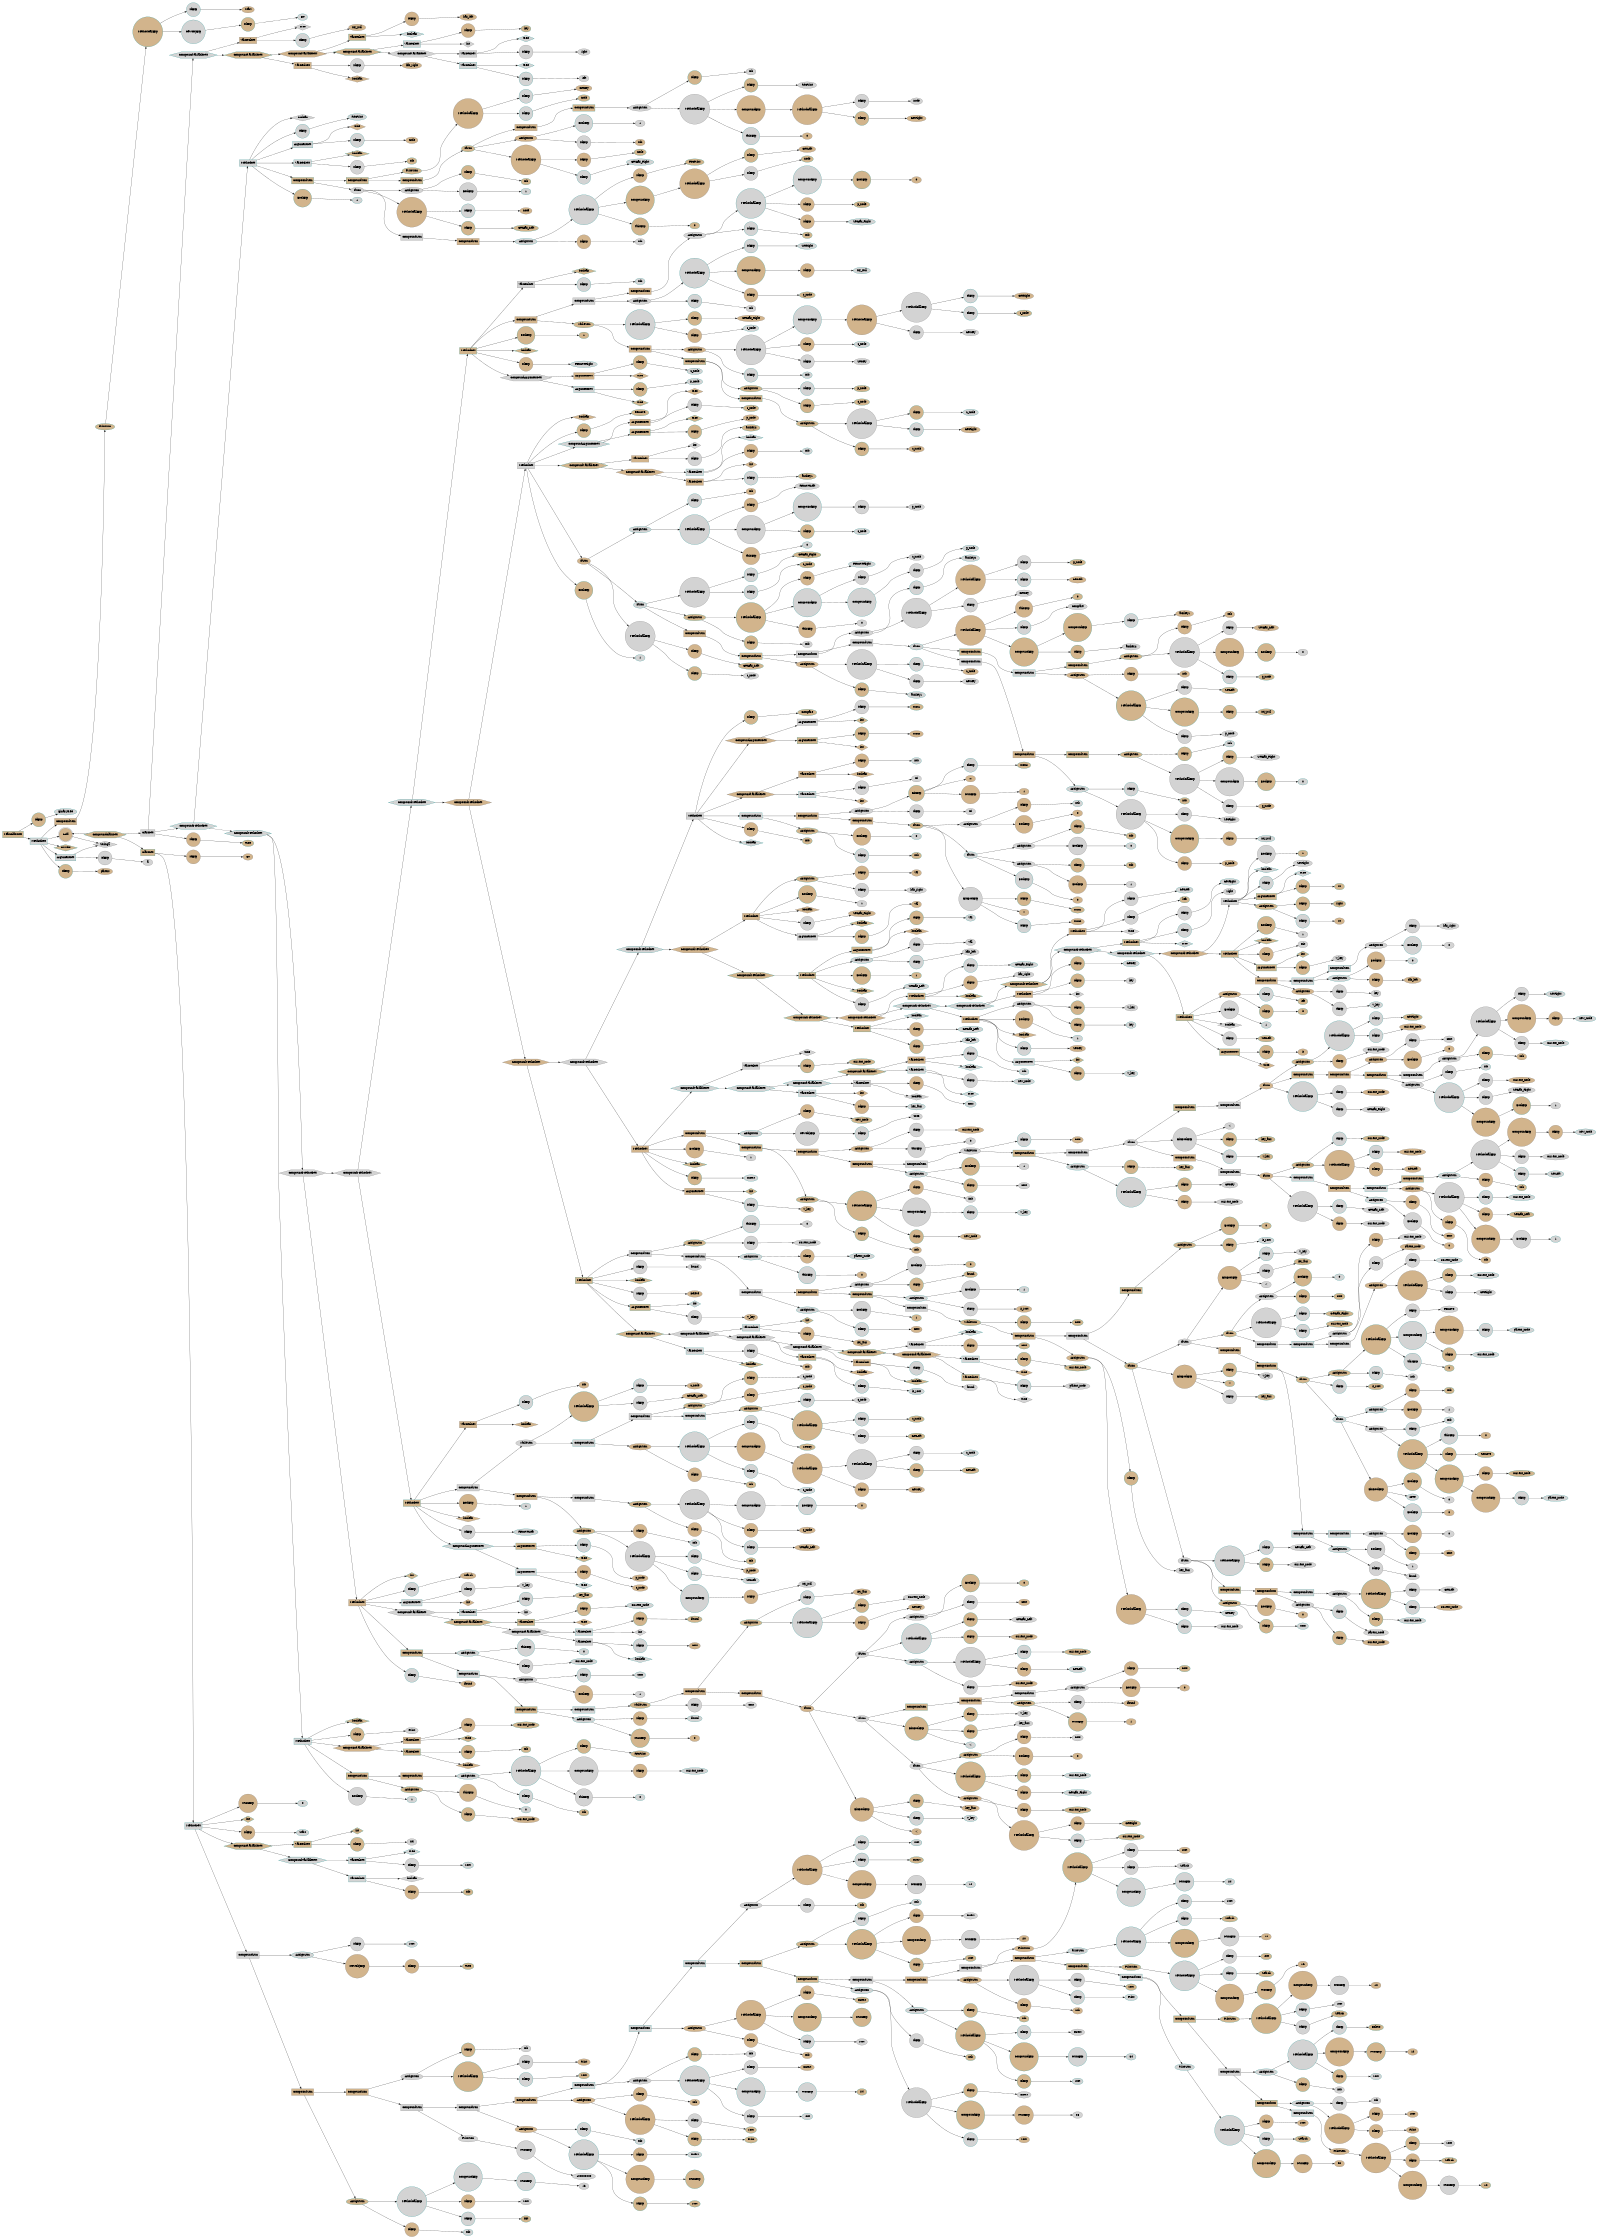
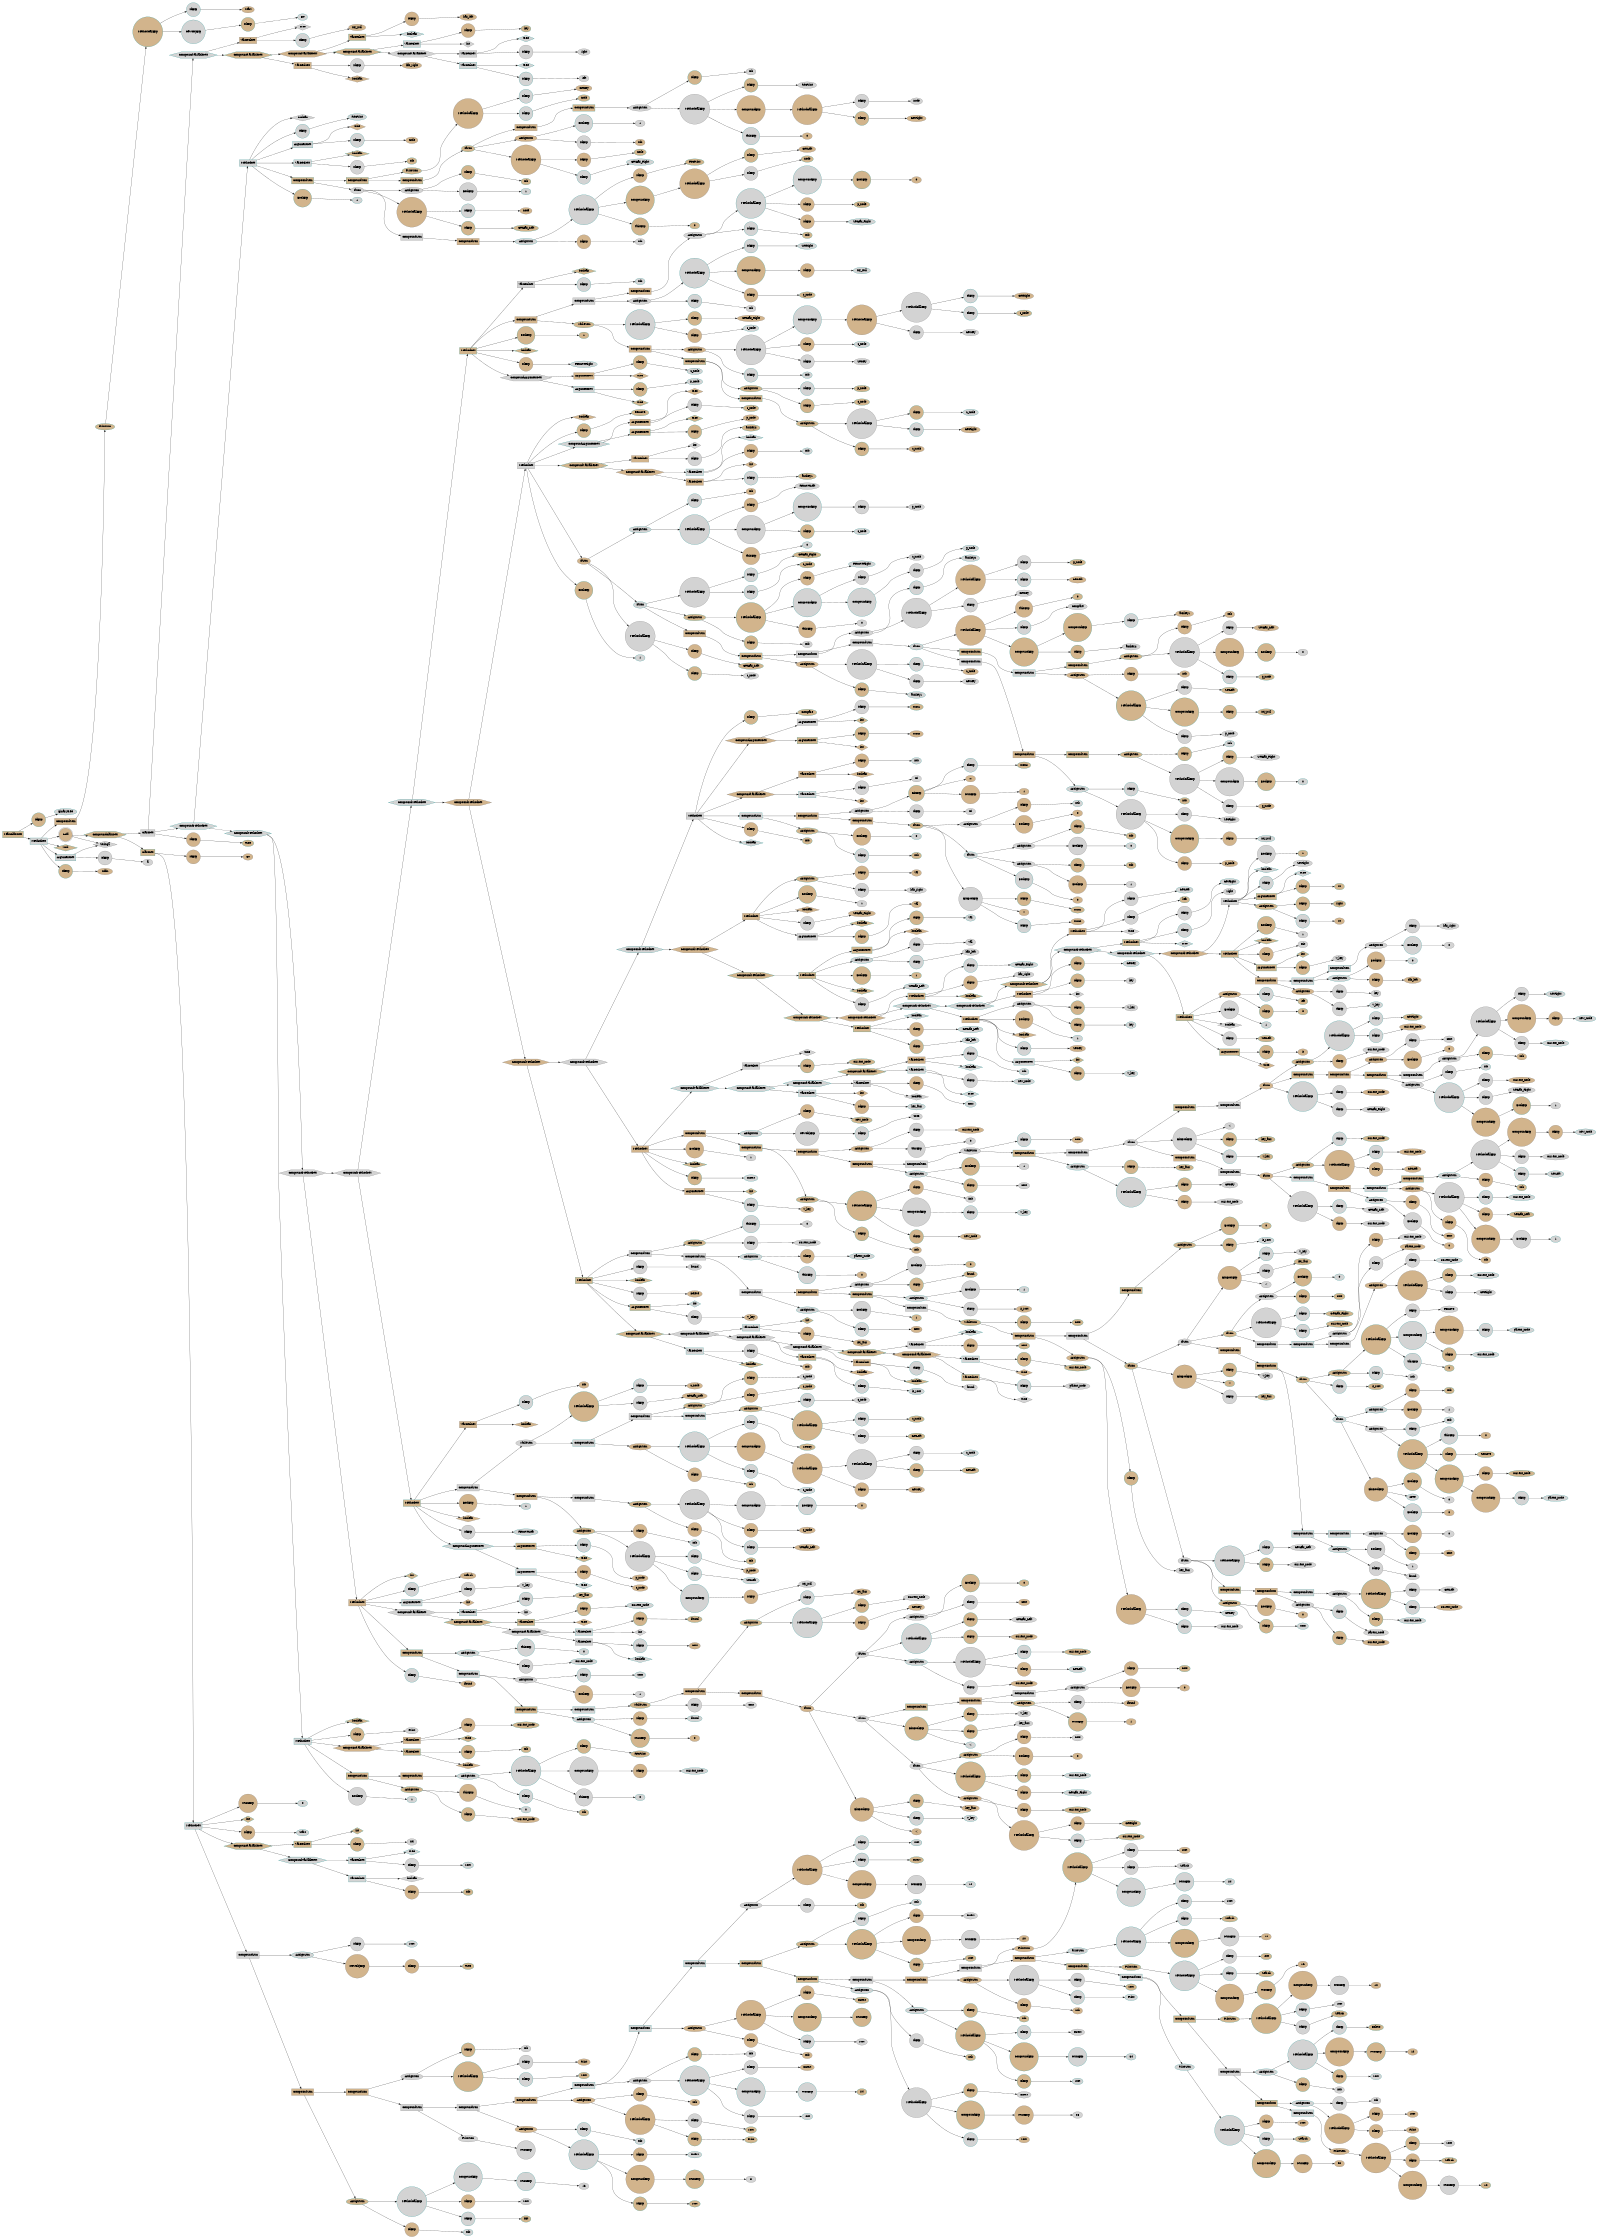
(81, 833) -> (79, 836)
(66, 848) -> (66, 848)
(105, 871) -> (105, 871)
(584, 2176) -> none
none -> (751, 2179)
